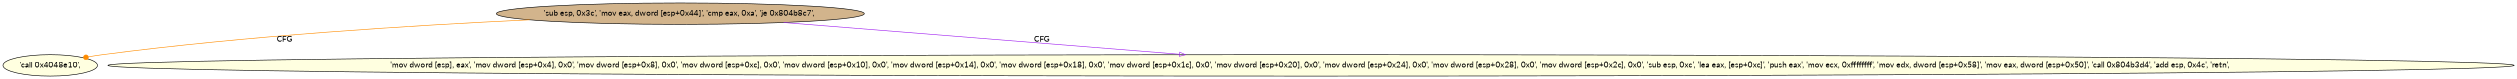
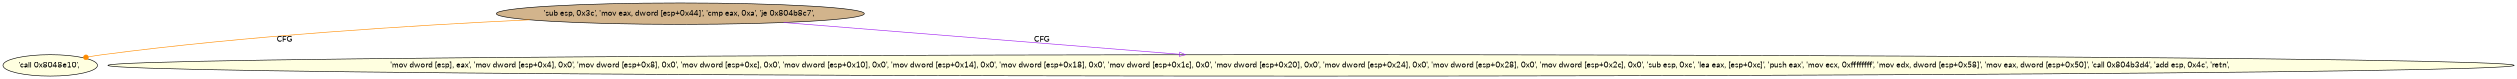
(50, 65) -> (50, 65)
